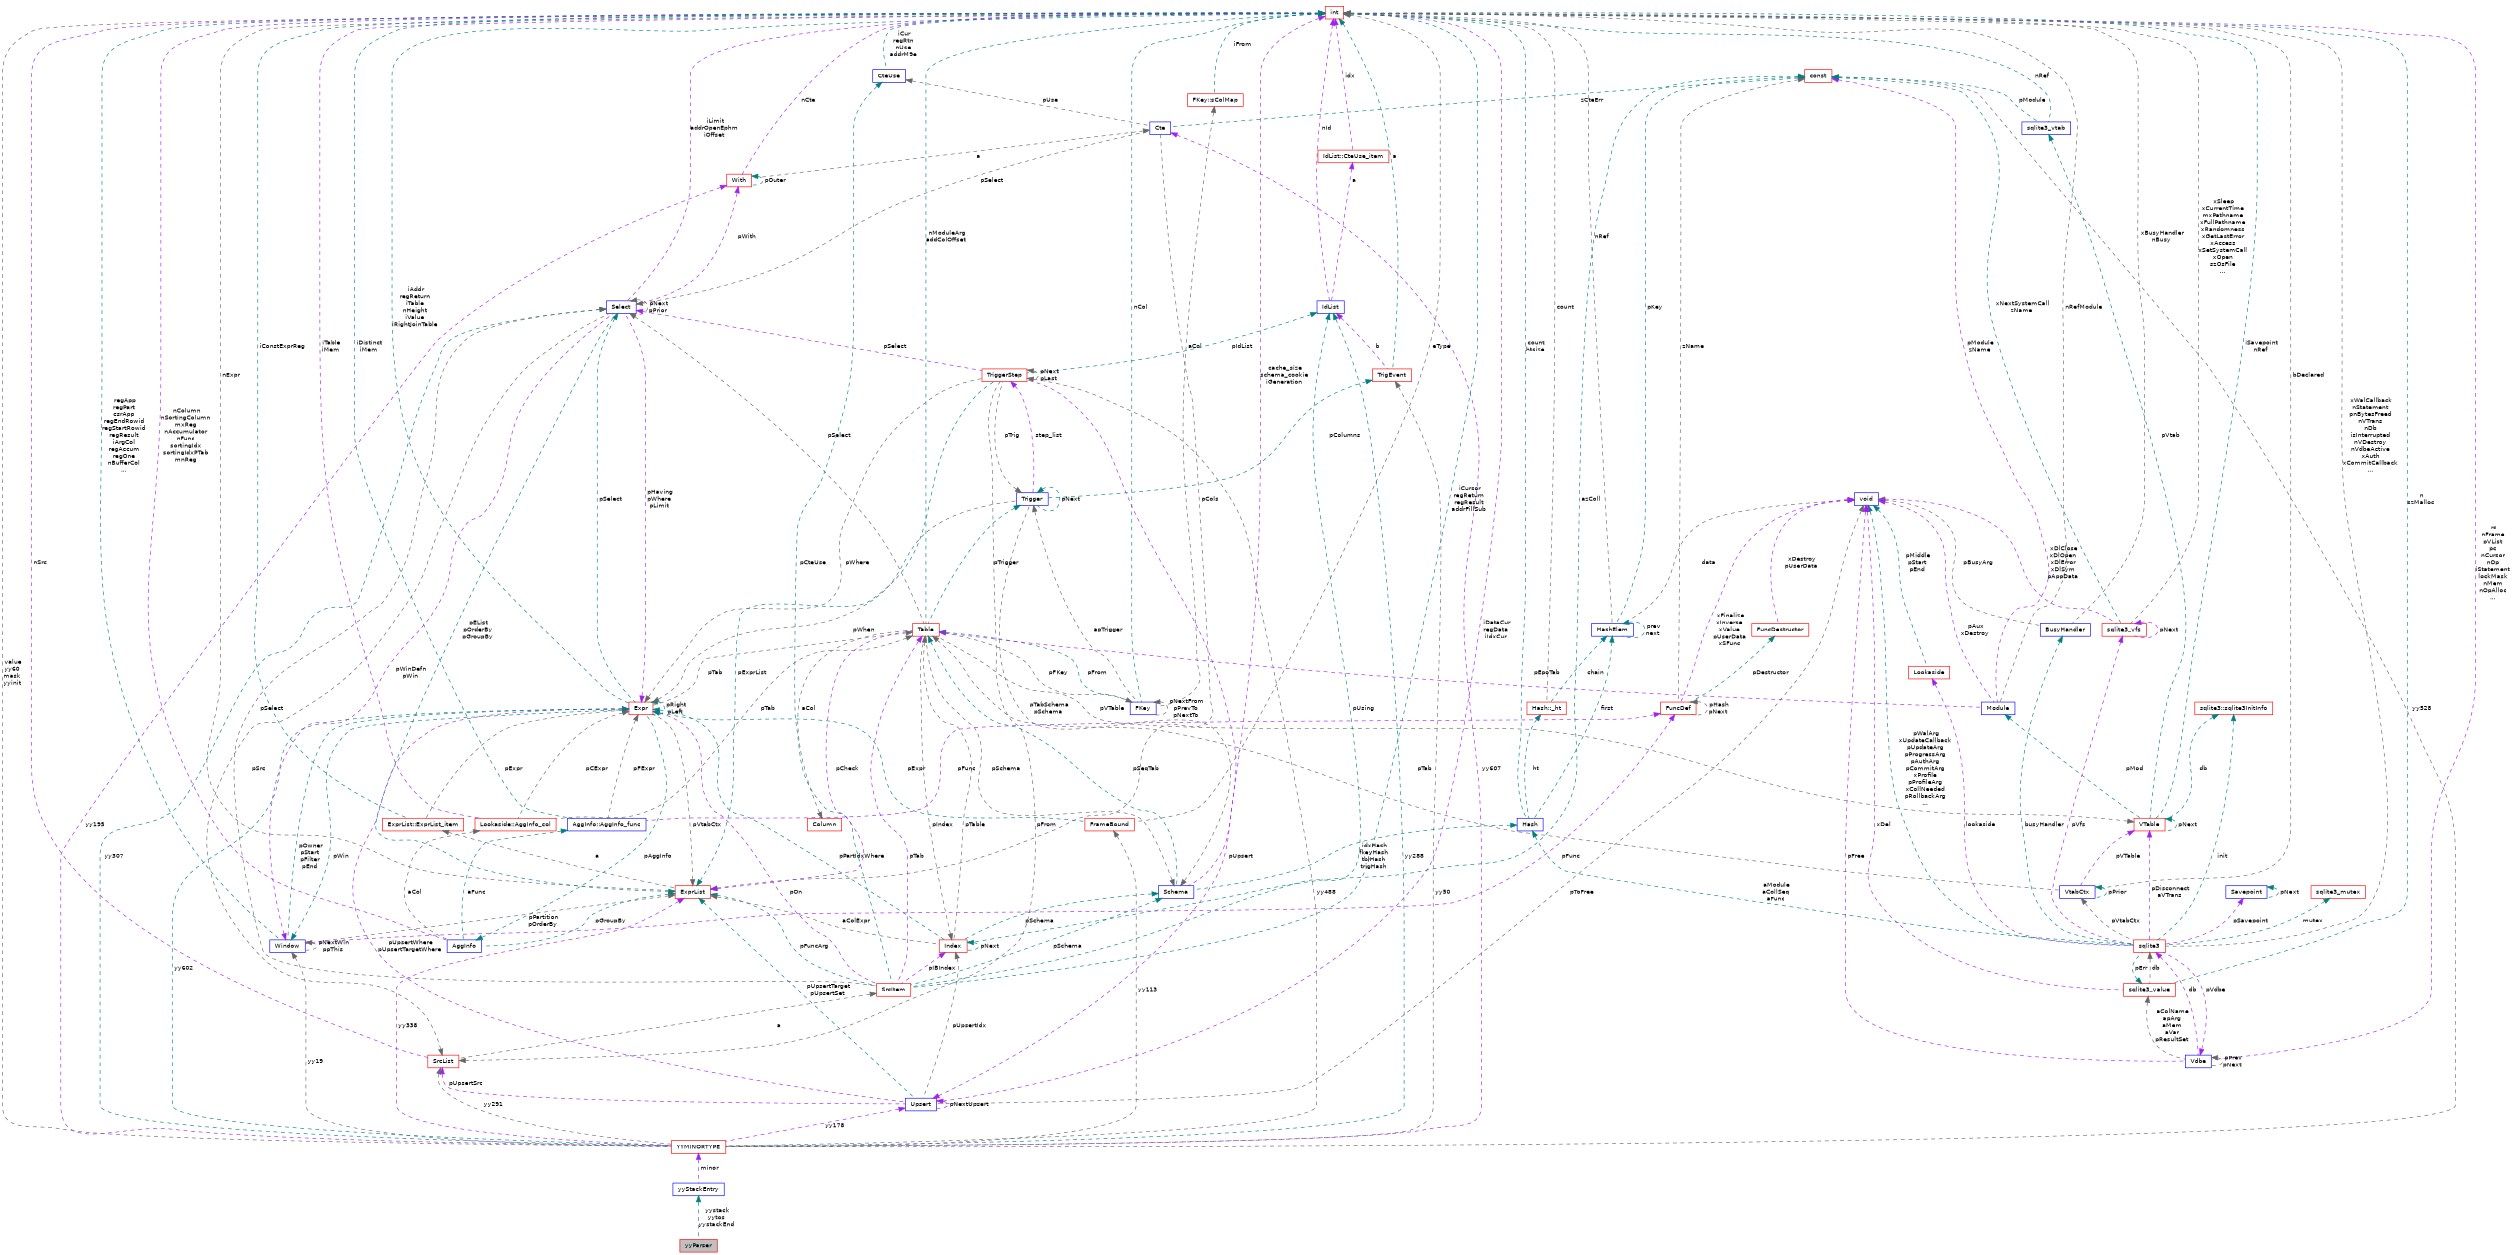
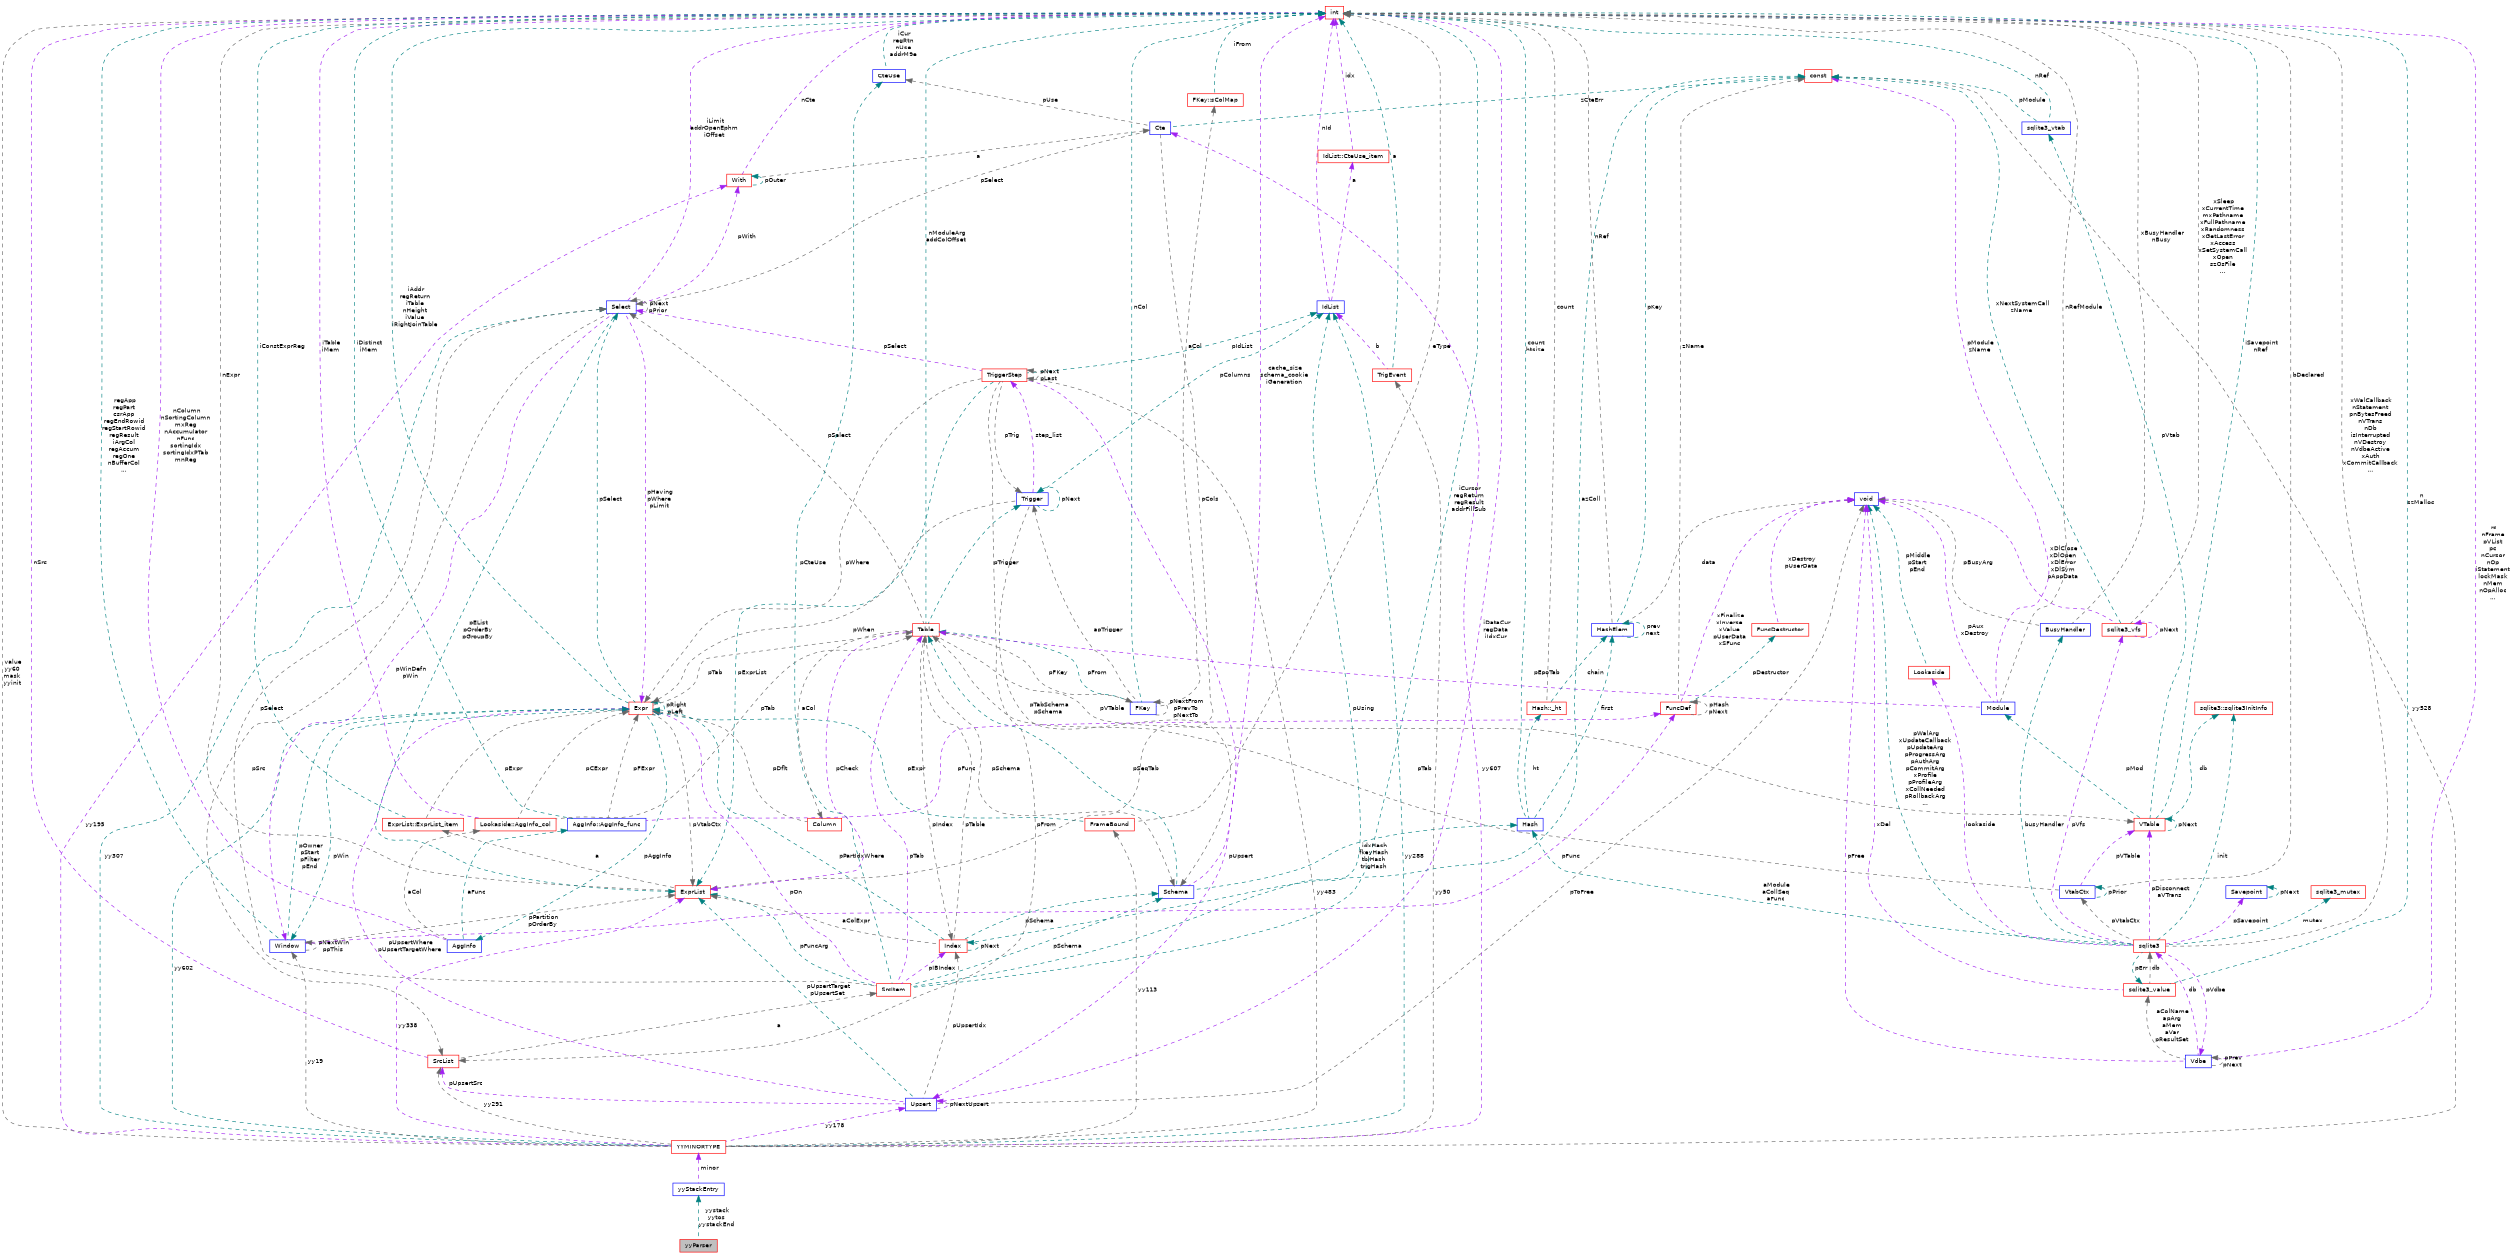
(1224, 479) -> (1173, 395)
none -> (744, 754)
(1326, 892) -> (1326, 892)
(582, 925) -> none
